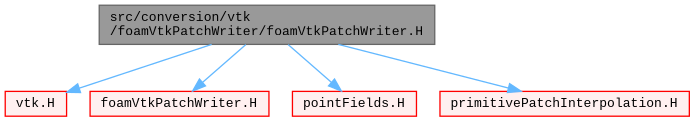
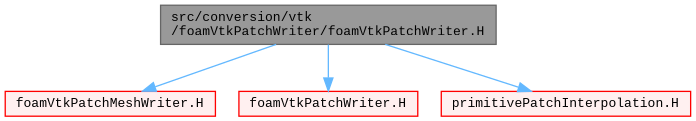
(36, 104) -> (110, 104)
(354, 104) -> none
